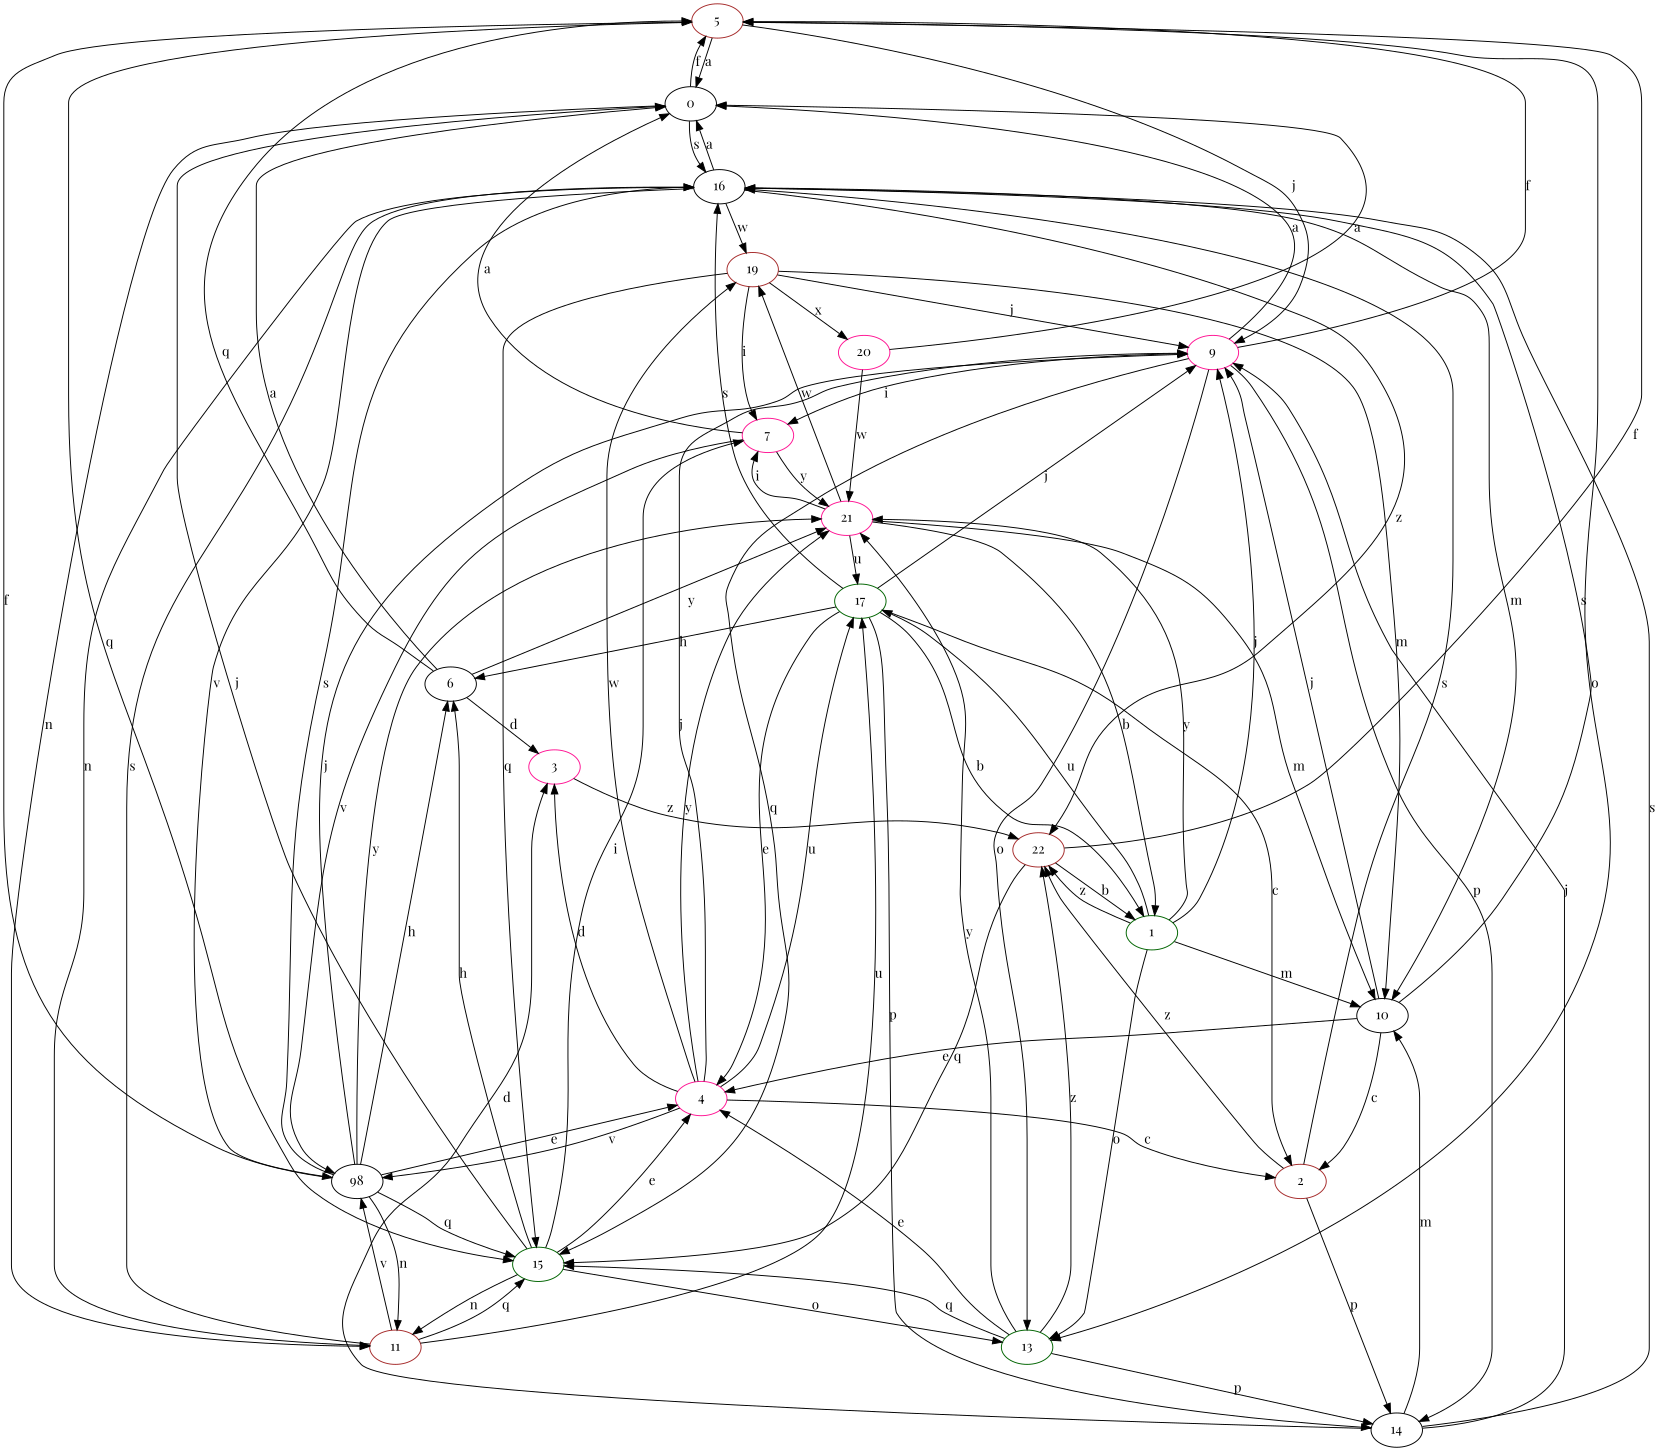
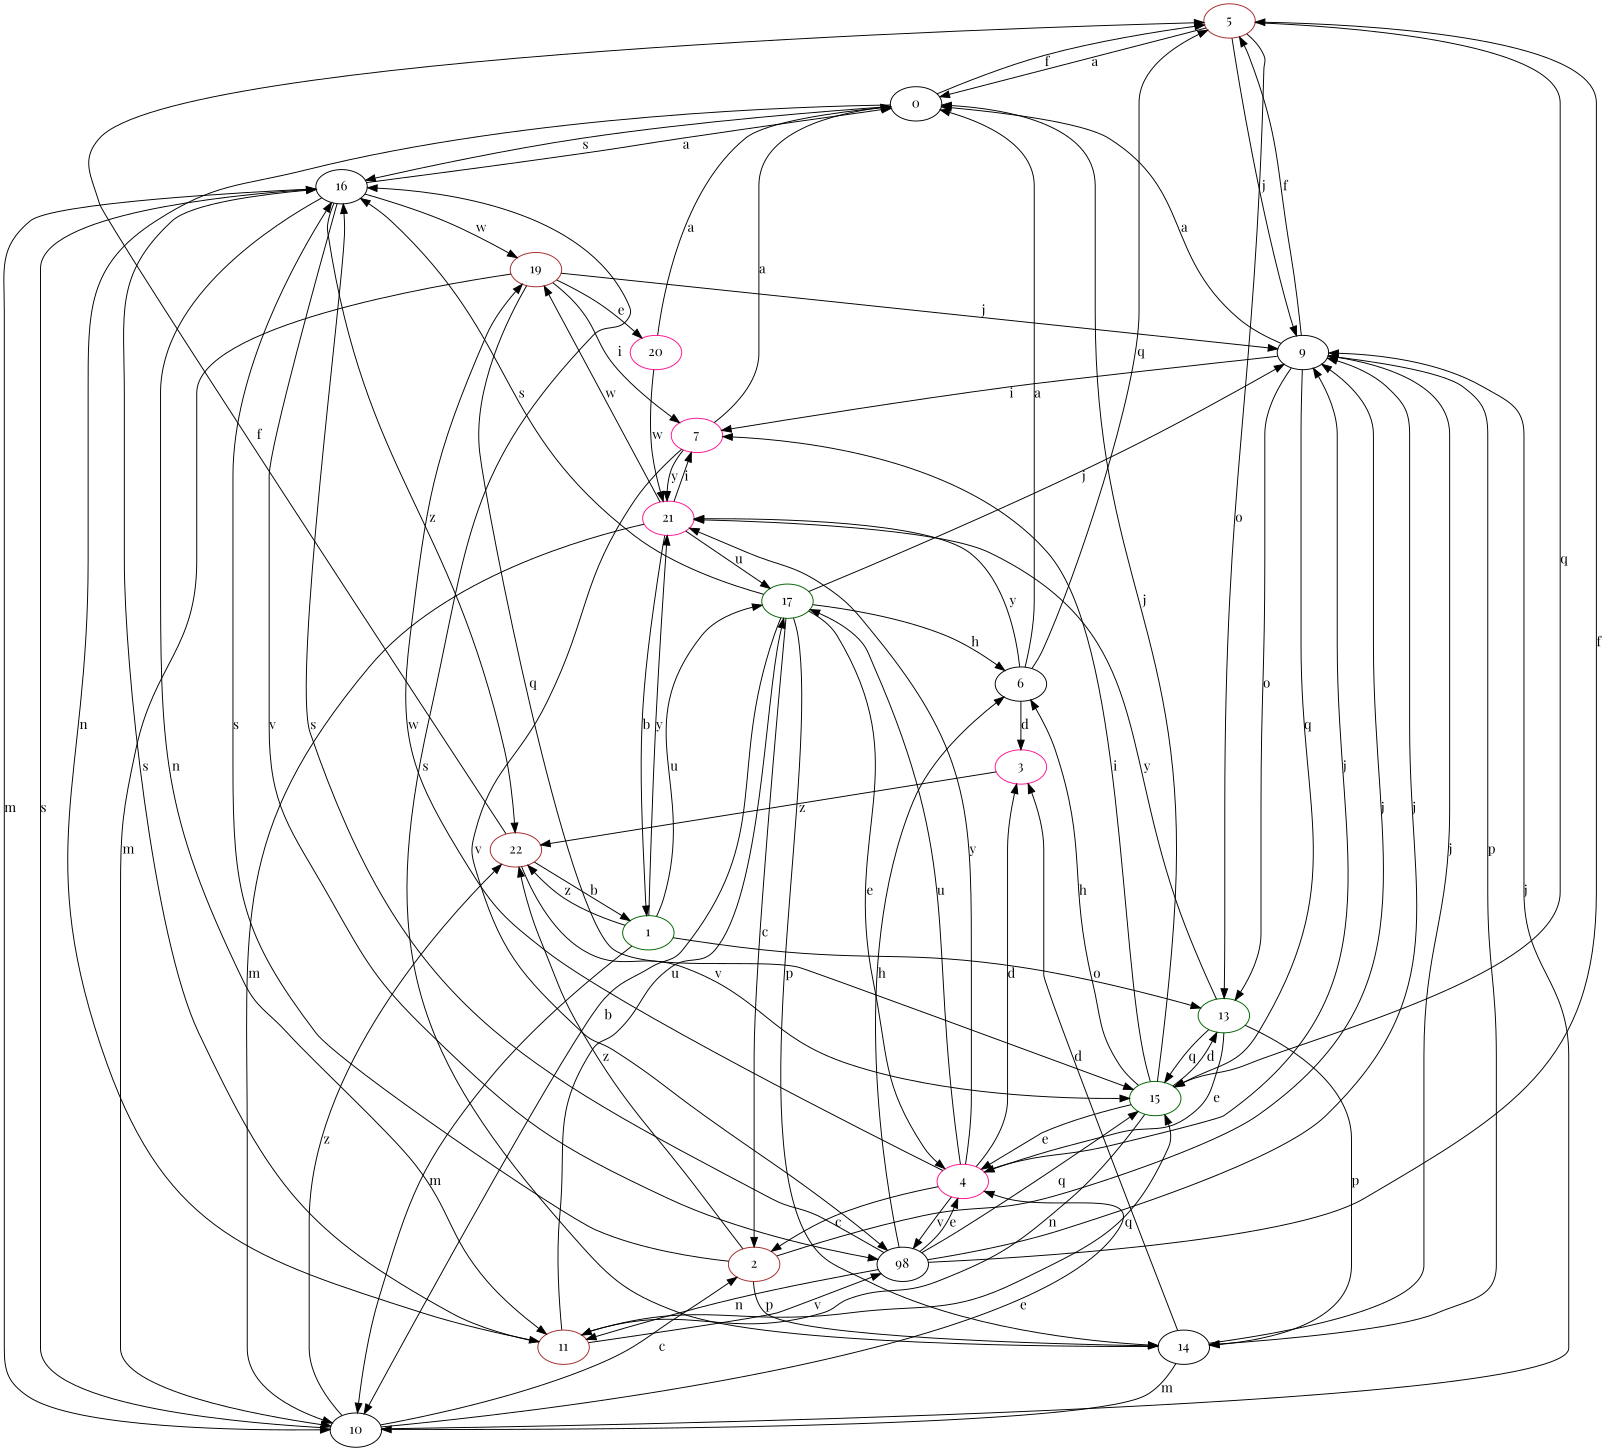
(818, 311) -> (621, 311)
(1213, 353) -> (1303, 353)
(1253, 674) -> (1357, 1004)
(401, 698) -> none
(981, 788) -> (597, 1009)
(958, 1057) -> (718, 974)
(1070, 1108) -> (327, 1122)
(816, 1306) -> (1211, 1057)
